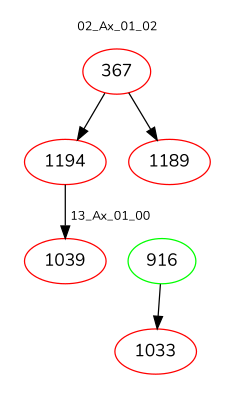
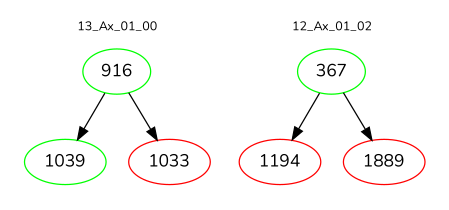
(117, 27) -> (332, 27)
(117, 72) -> (331, 72)
(170, 162) -> (384, 162)
(65, 212) -> (94, 111)
(65, 261) -> (65, 162)
